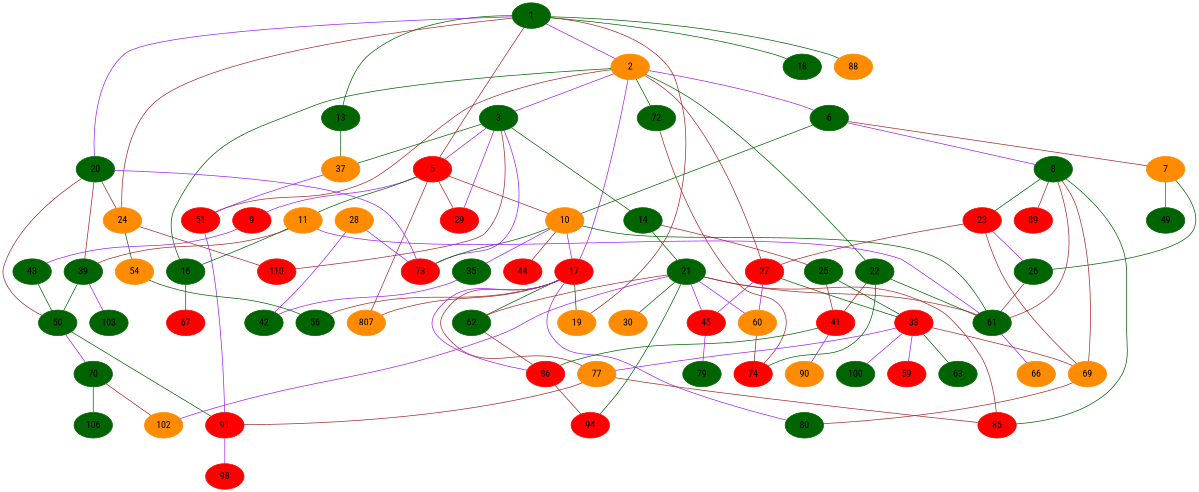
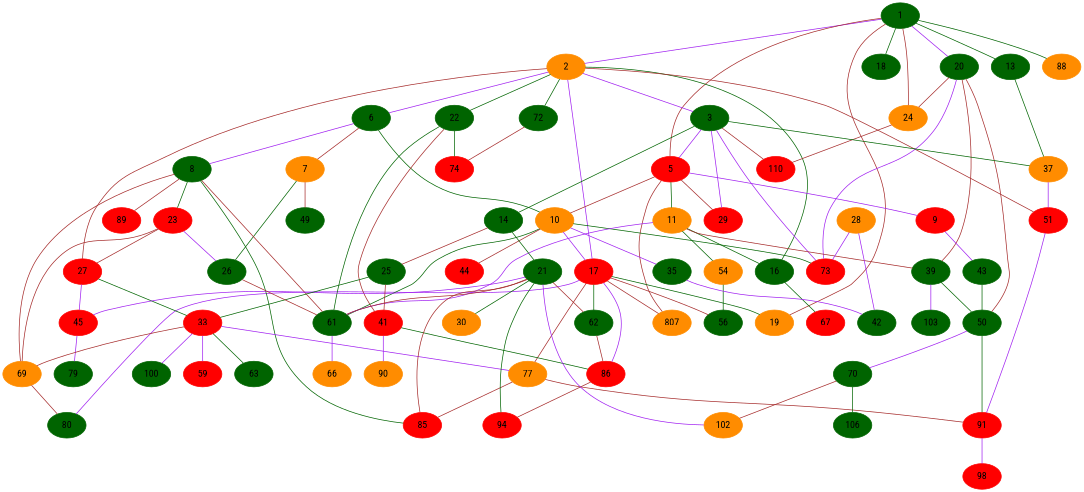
(128, 242) -> (698, 246)
(757, 323) -> none
